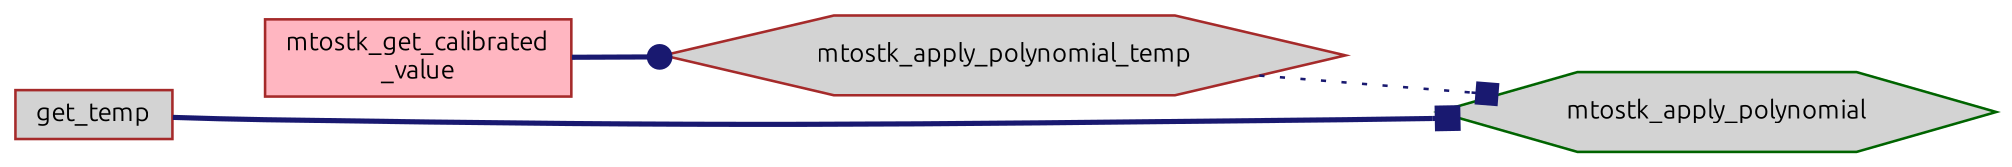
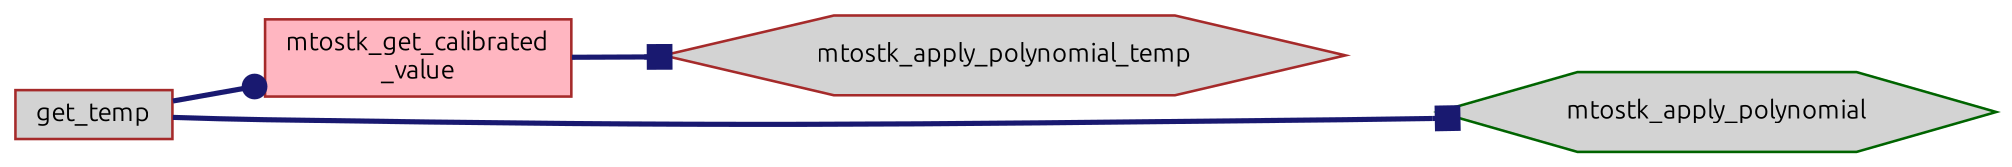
(611, 57) -> (611, 57)
(1365, 84) -> none
none -> (208, 95)
